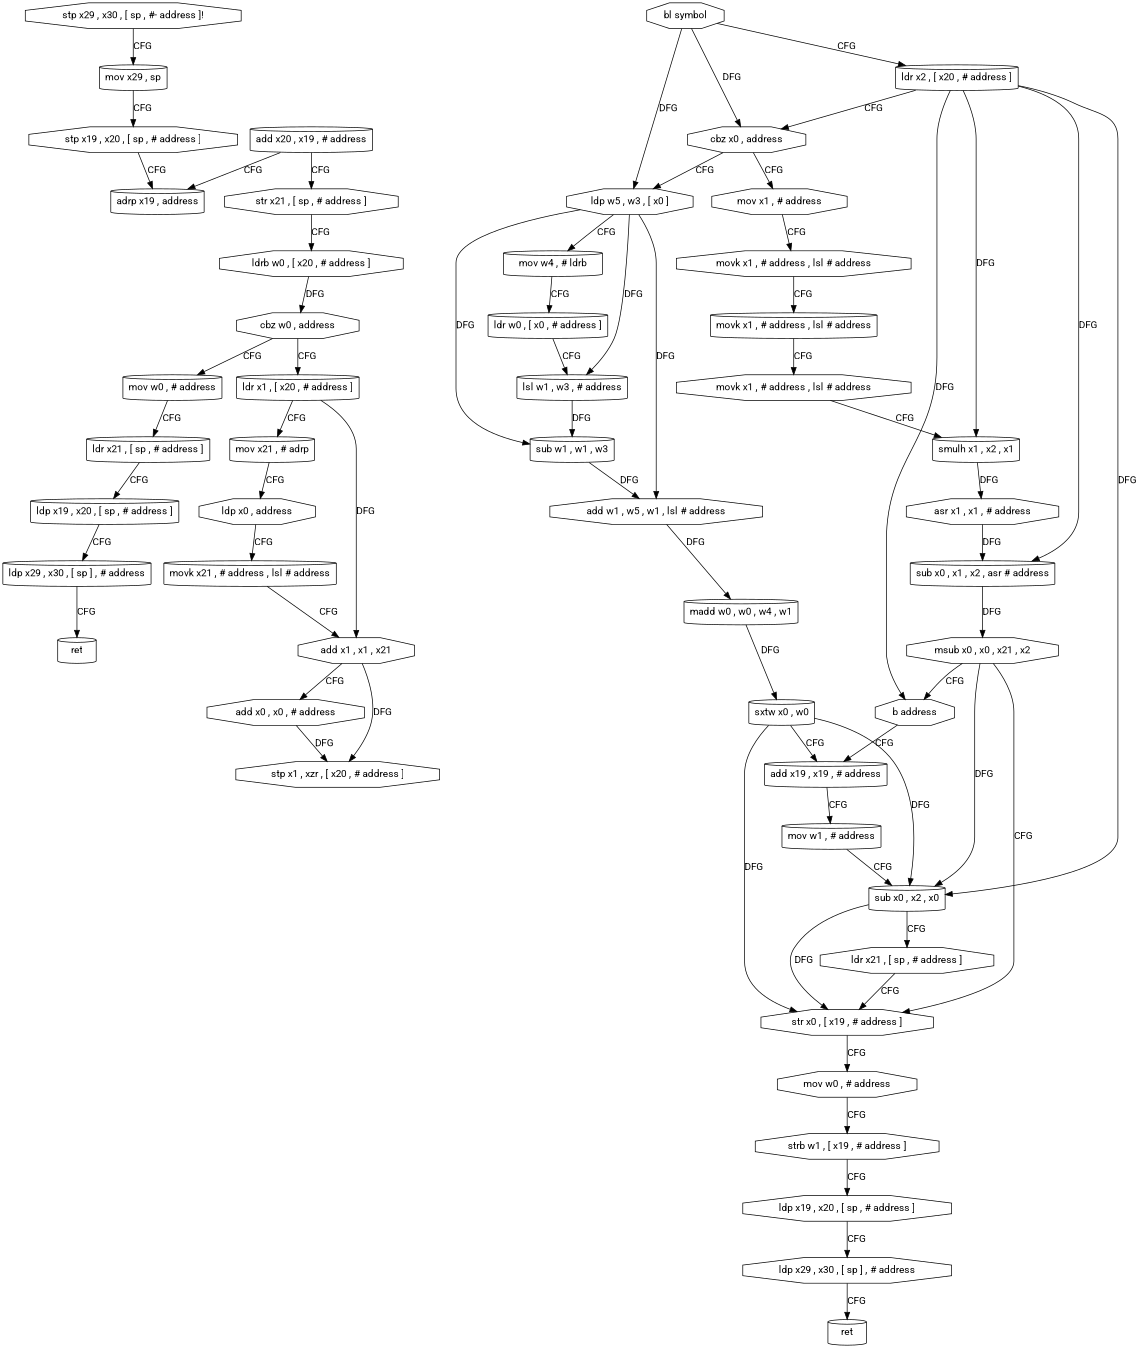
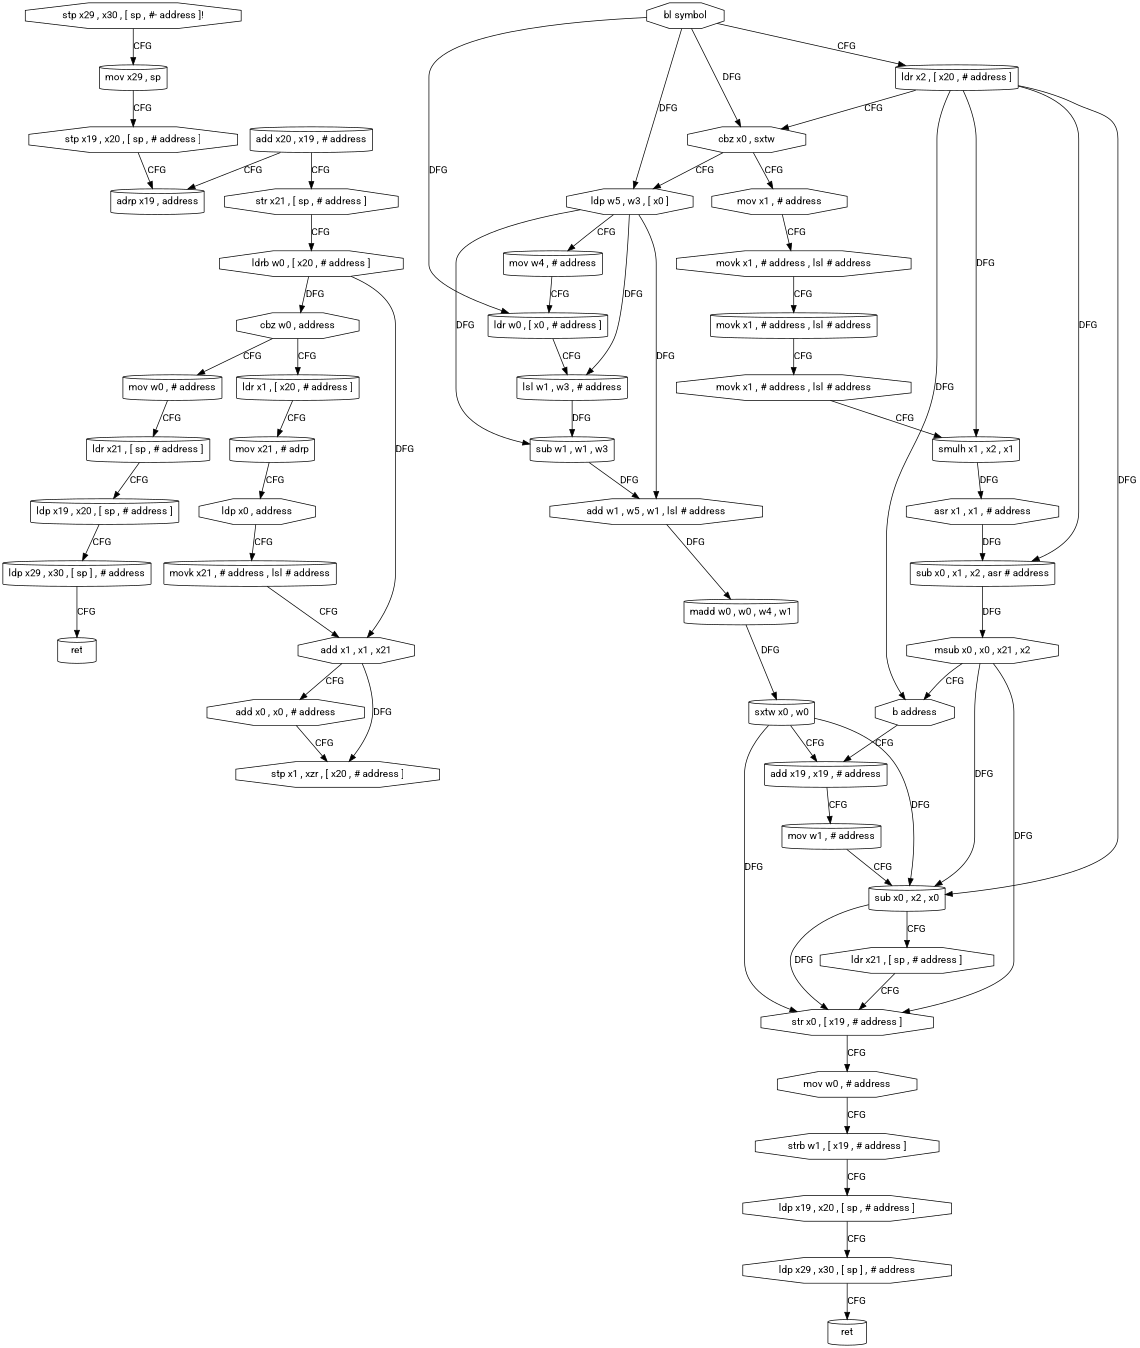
none -> (429, 98)
(747, 140) -> (747, 140)
(553, 264) -> (553, 264)
(356, 508) -> (395, 446)
(325, 743) -> (325, 743)
(1024, 836) -> (1024, 836)
